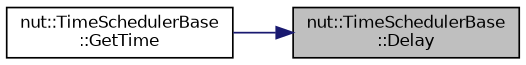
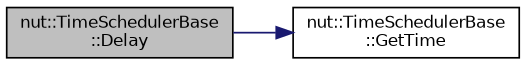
(255, 33) -> (255, 33)
